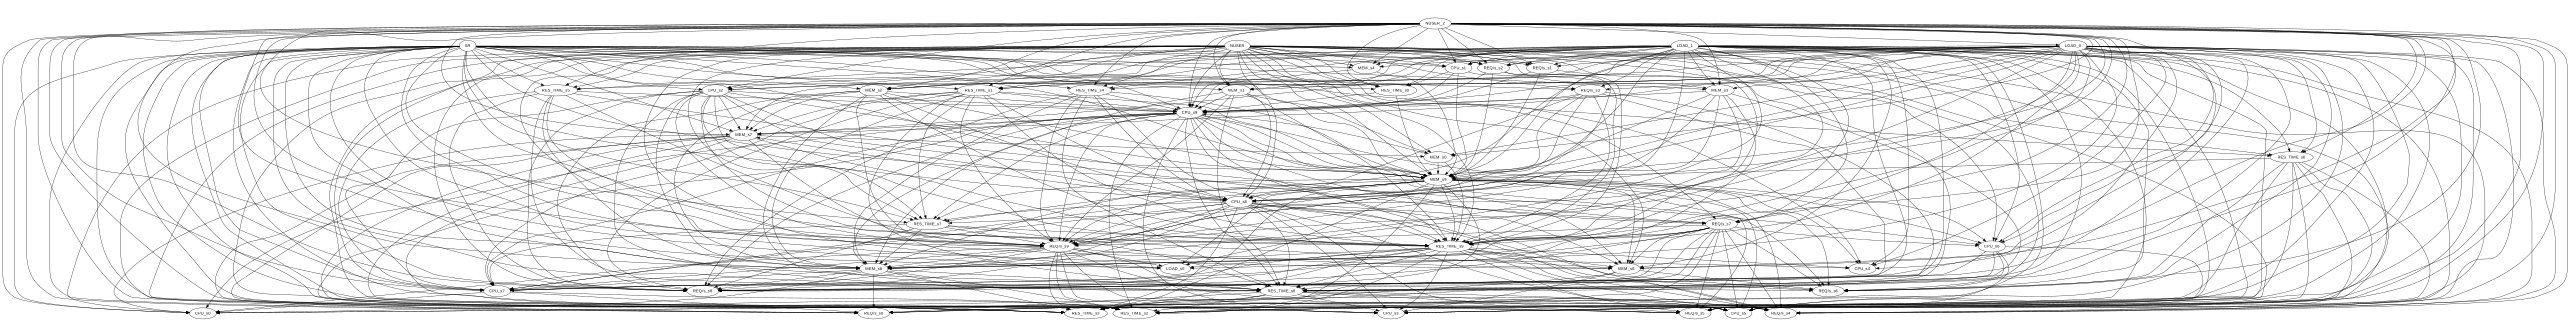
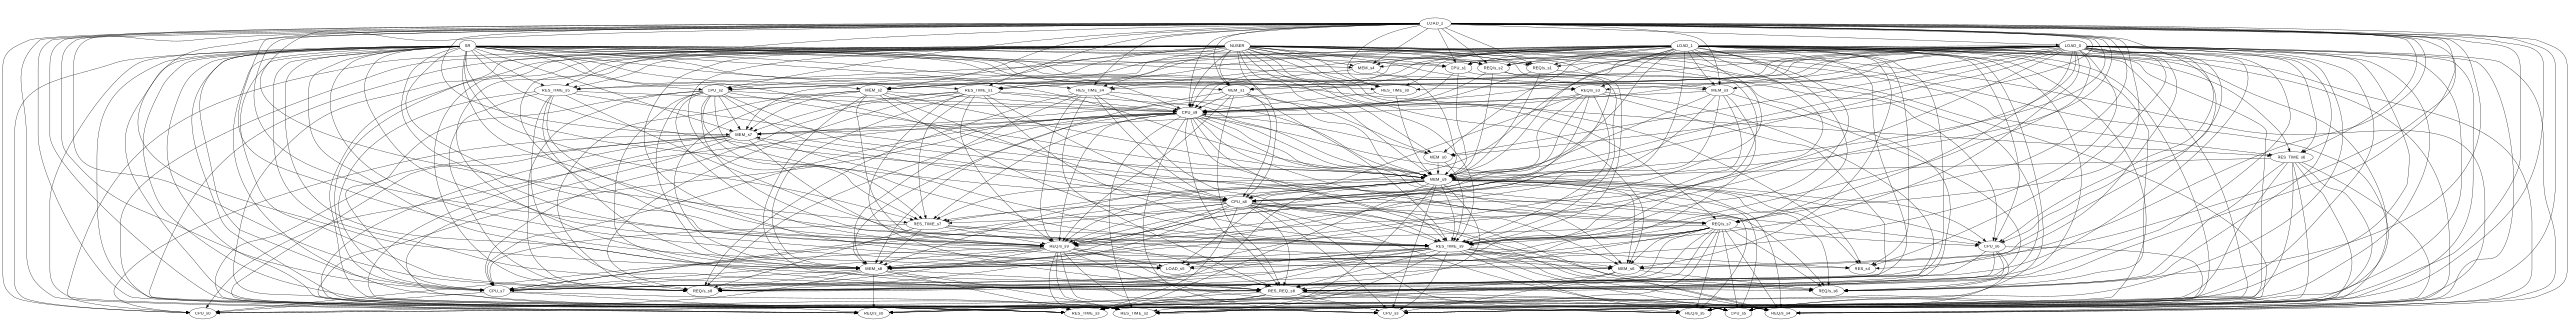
(1435, 23) -> (1435, 23)
(1438, 75) -> (1789, 74)
none -> (512, 80)
(1106, 147) -> (1567, 68)
none -> (1319, 220)
none -> (1416, 242)
(1862, 269) -> (1862, 269)
(1282, 291) -> (1282, 291)
